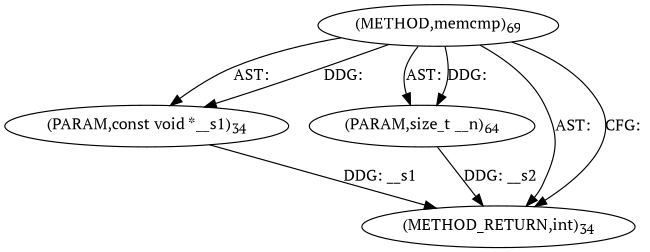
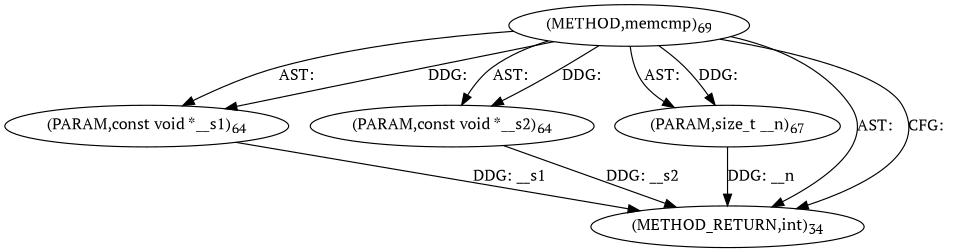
(239, 124) -> (239, 124)
(492, 124) -> (798, 124)
none -> (452, 126)
(501, 176) -> (761, 176)
